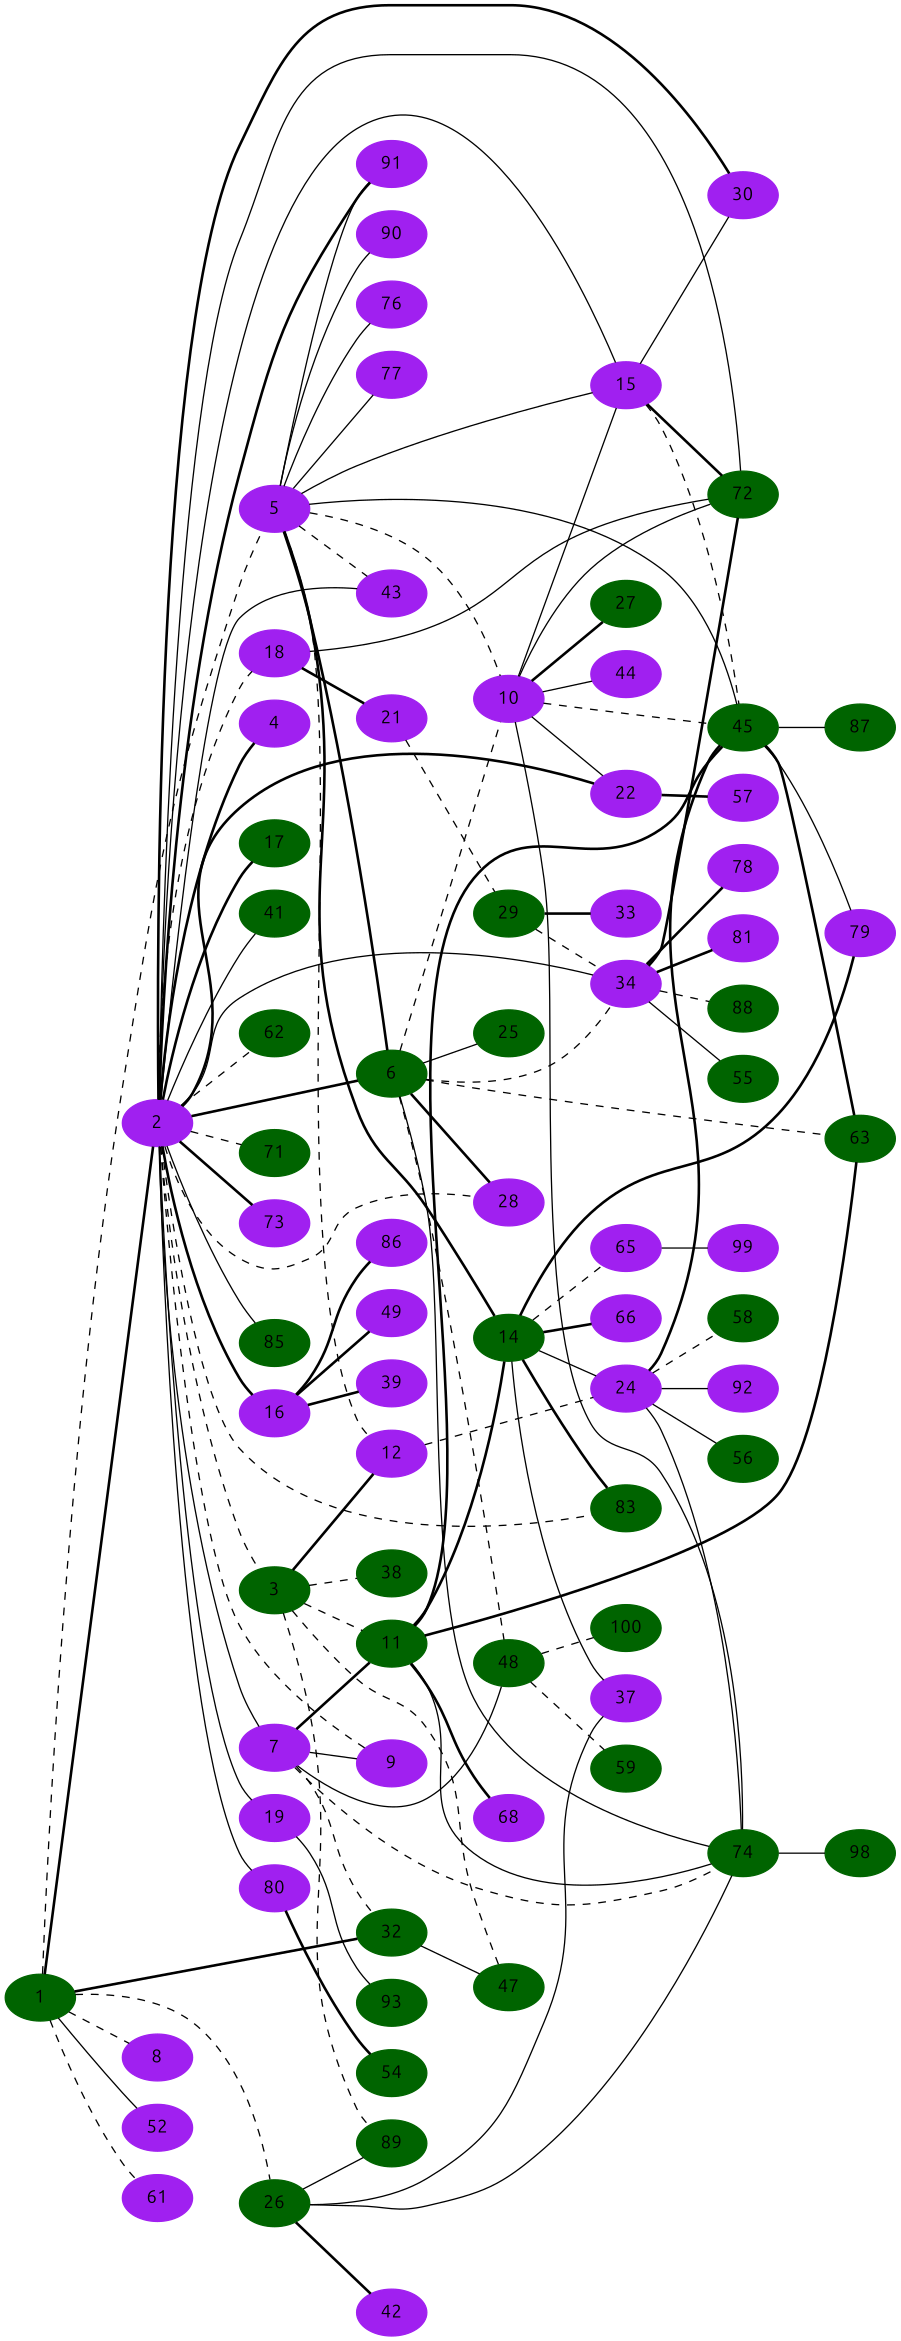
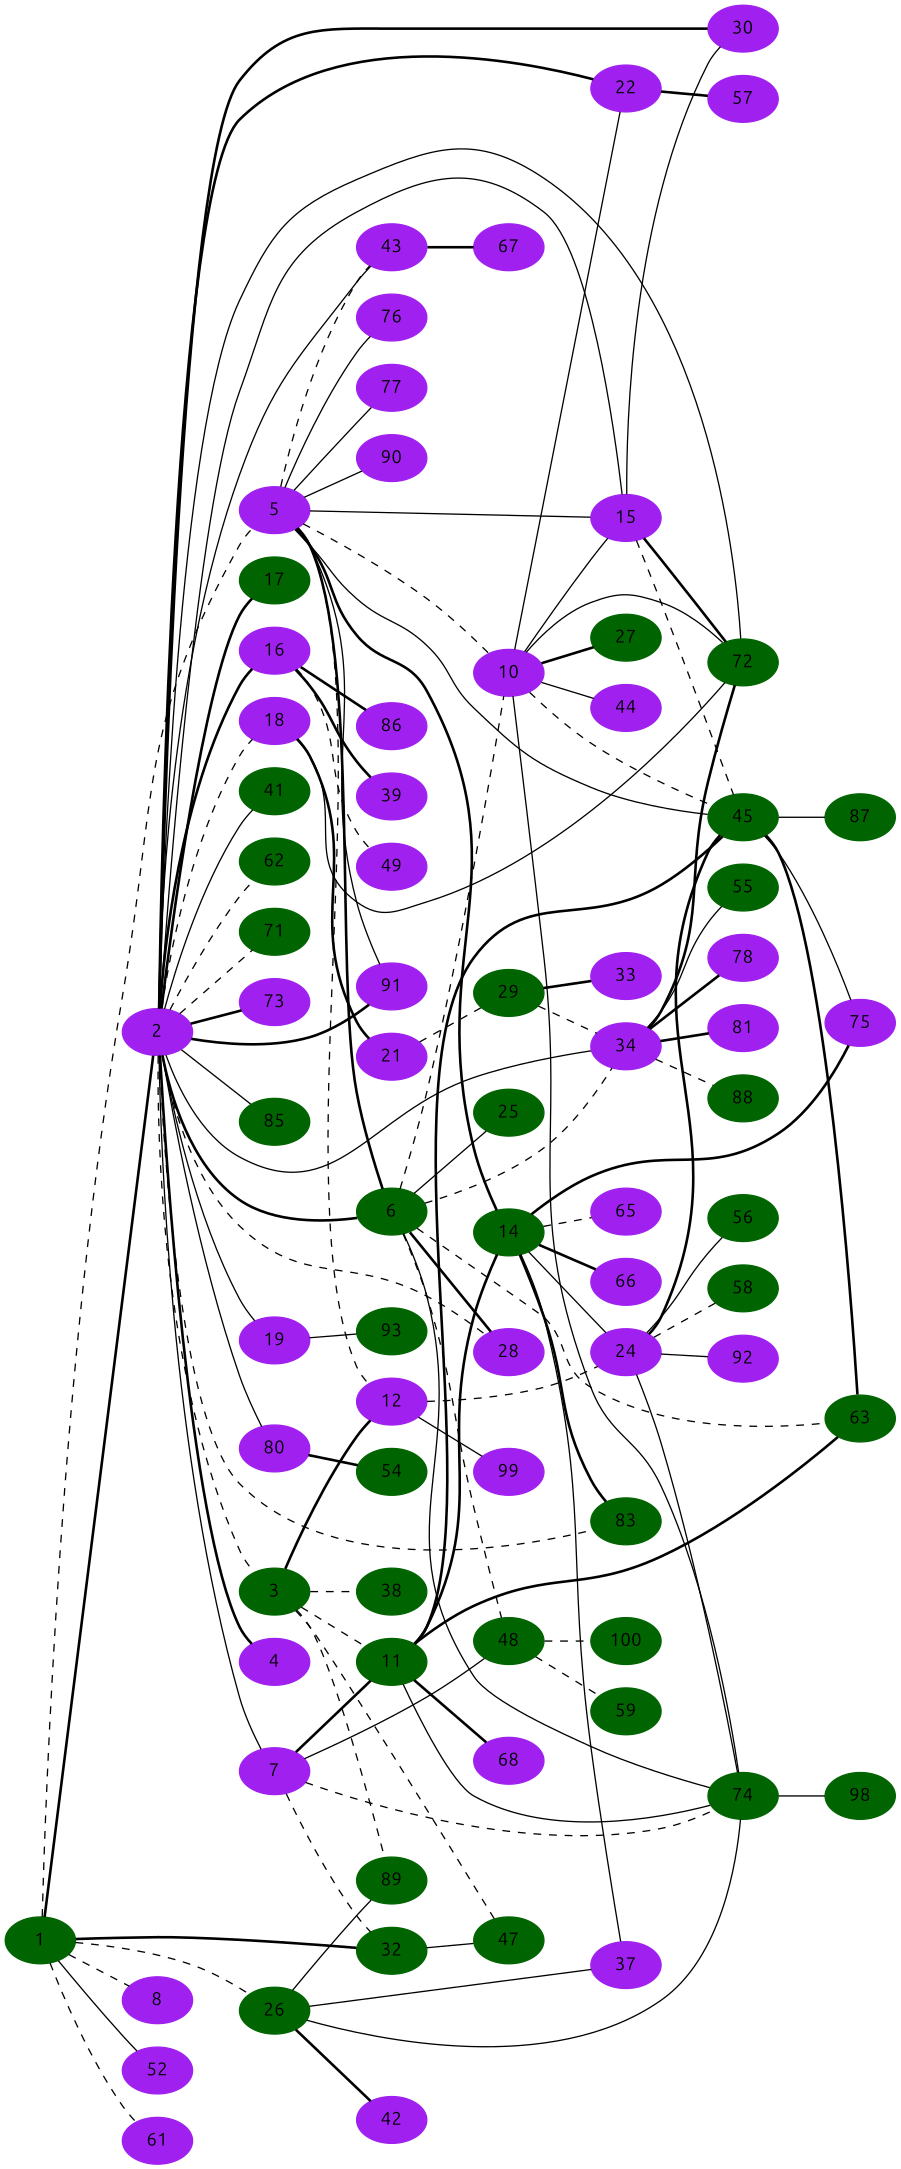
none -> (509, 247)
(860, 933) -> (860, 1023)
(684, 1248) -> (450, 1437)
(331, 1365) -> (329, 734)
(392, 1763) -> none
